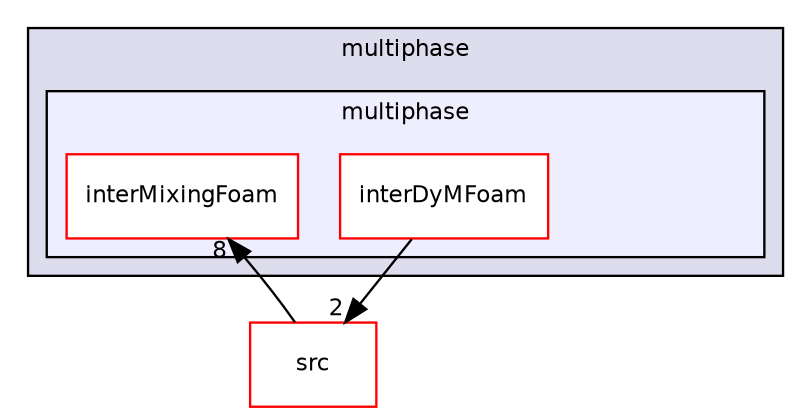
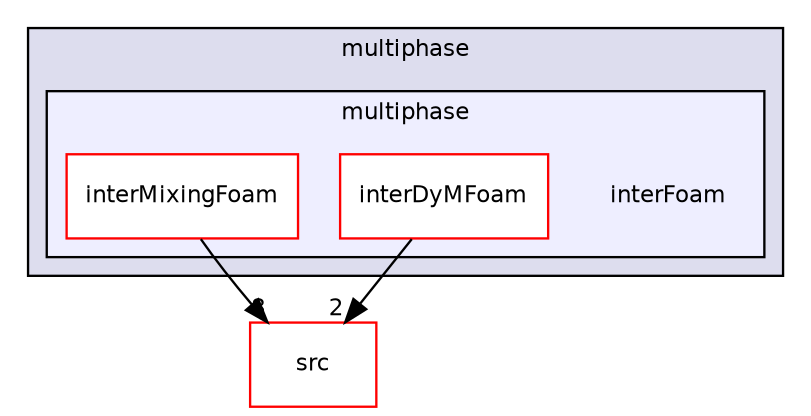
none -> (669, 196)
(272, 291) -> (225, 272)
